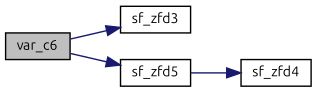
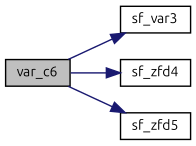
(156, 20) -> (156, 20)
(209, 73) -> (88, 73)
